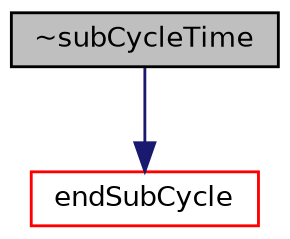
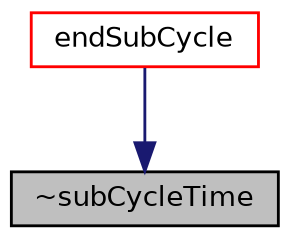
(145, 105) -> (145, 105)
